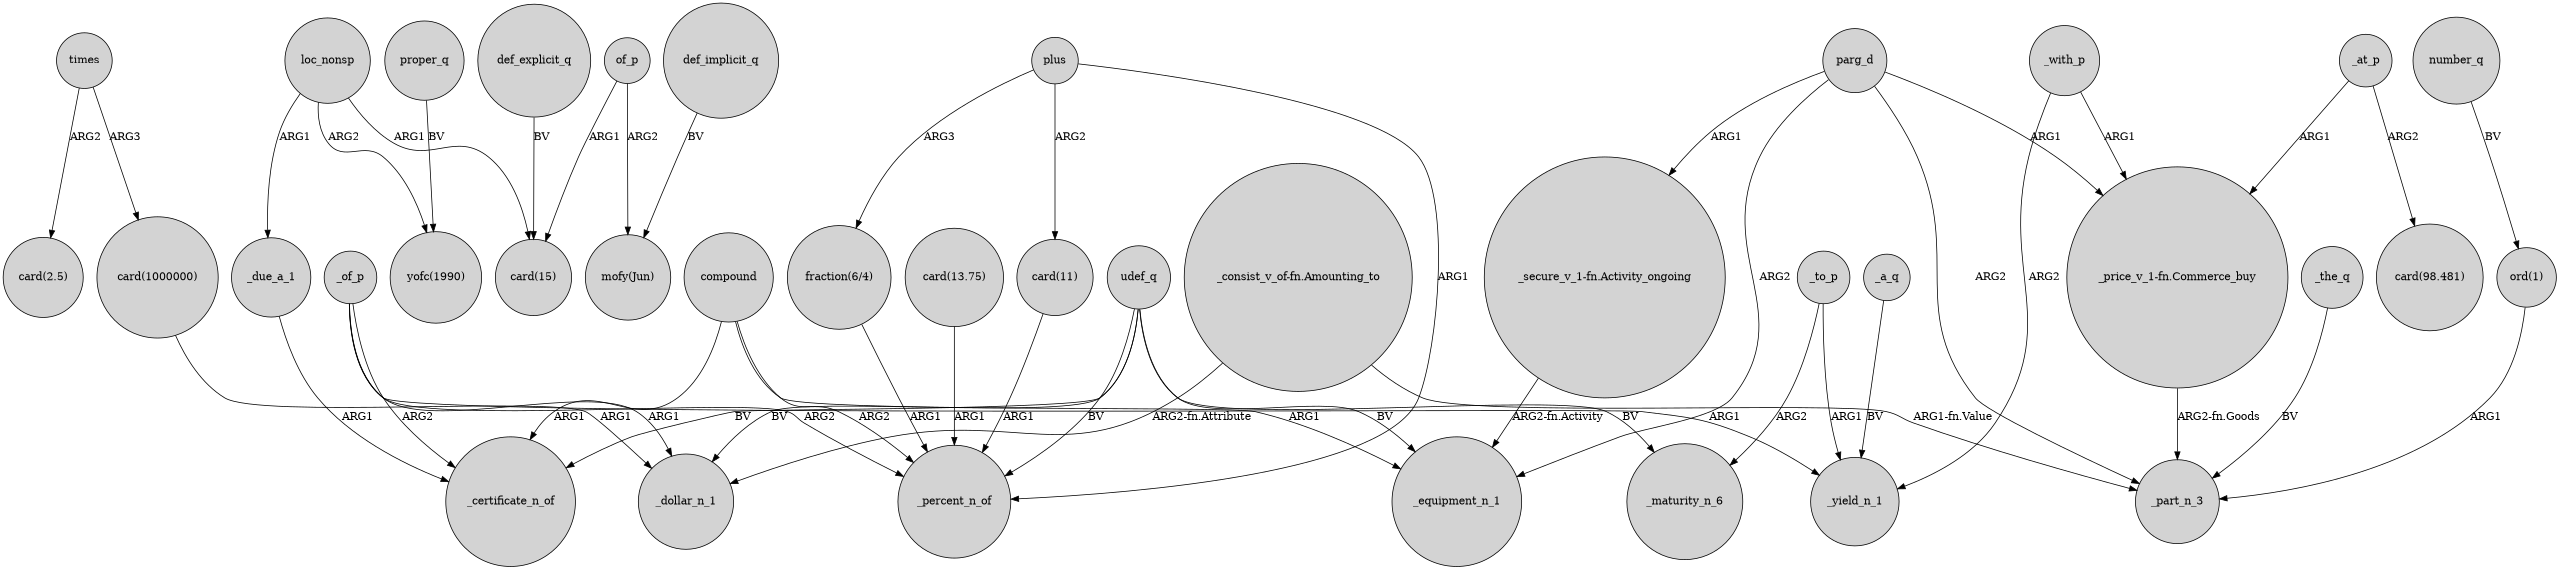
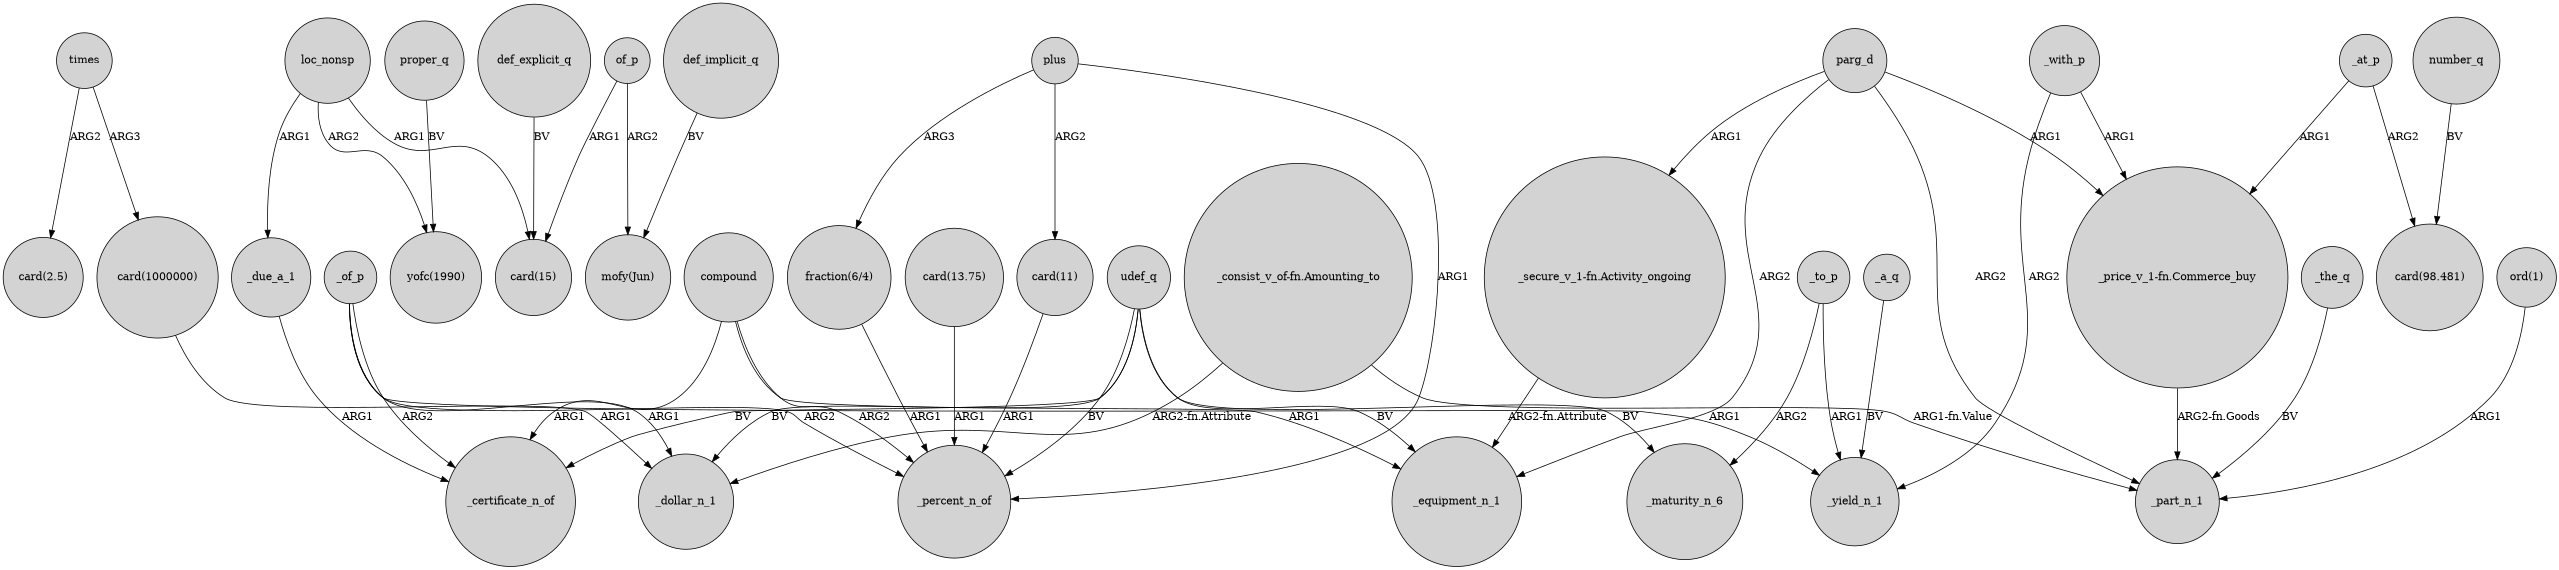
(2495, 171) -> (2444, 160)
(1558, 417) -> (1558, 417)
(2177, 502) -> (2177, 502)
